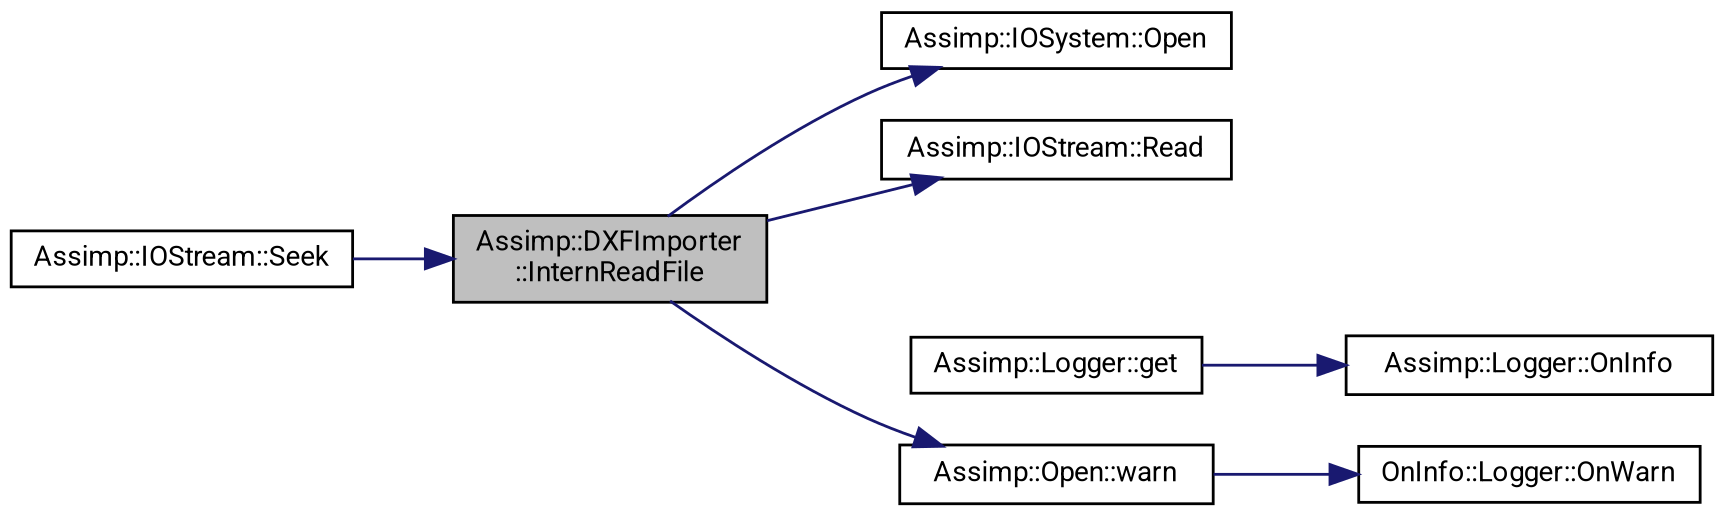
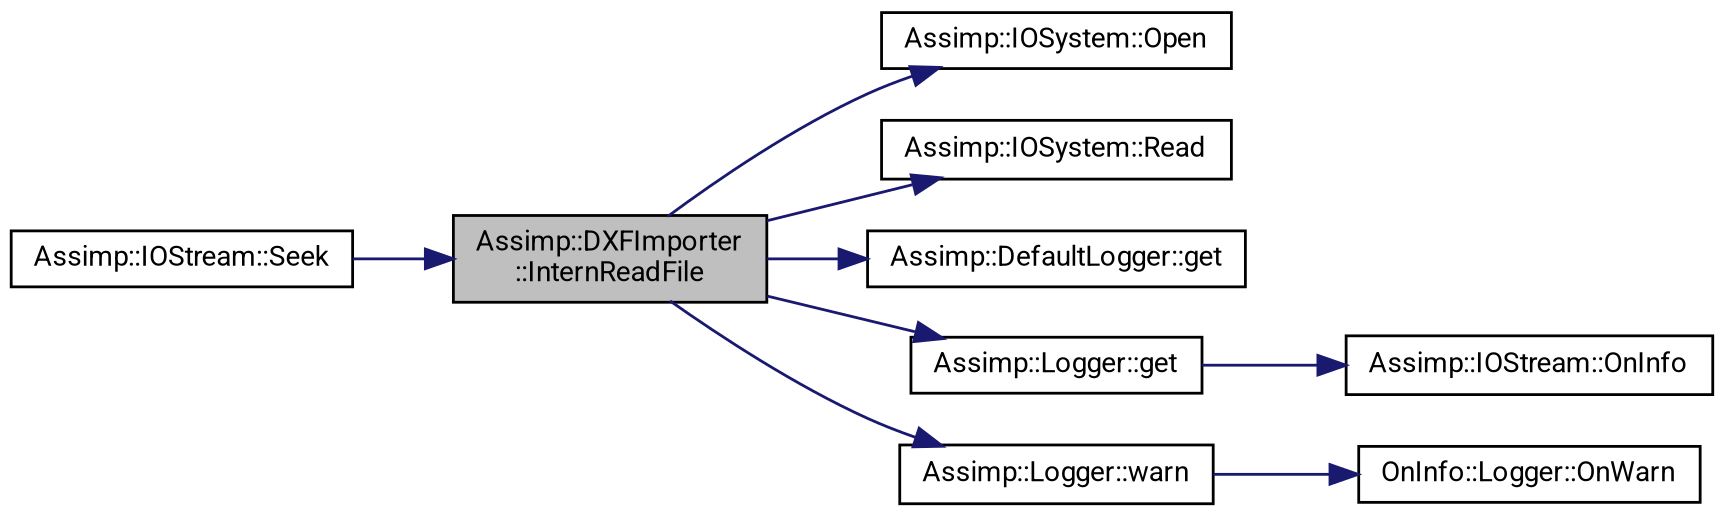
(1056, 150) -> (1056, 150)
none -> (1056, 259)
none -> (841, 314)
(1529, 365) -> (1529, 365)
(1056, 474) -> (1056, 474)
